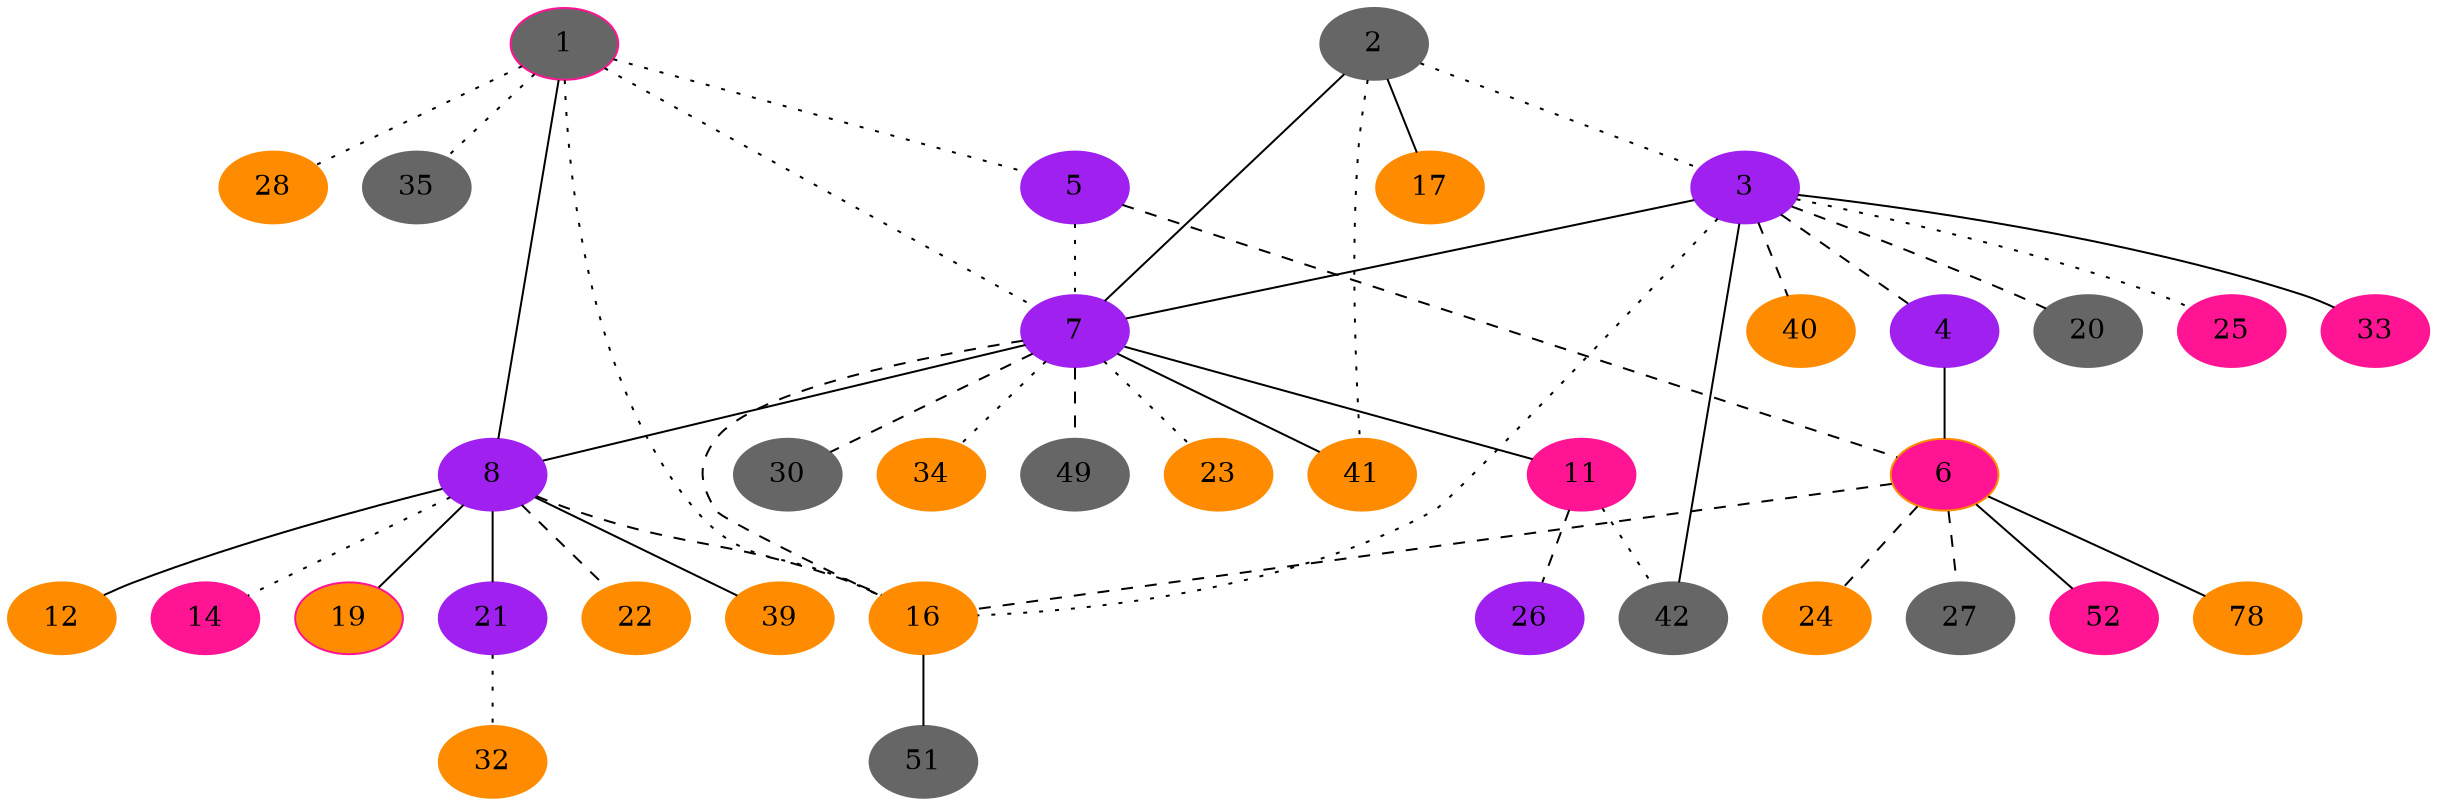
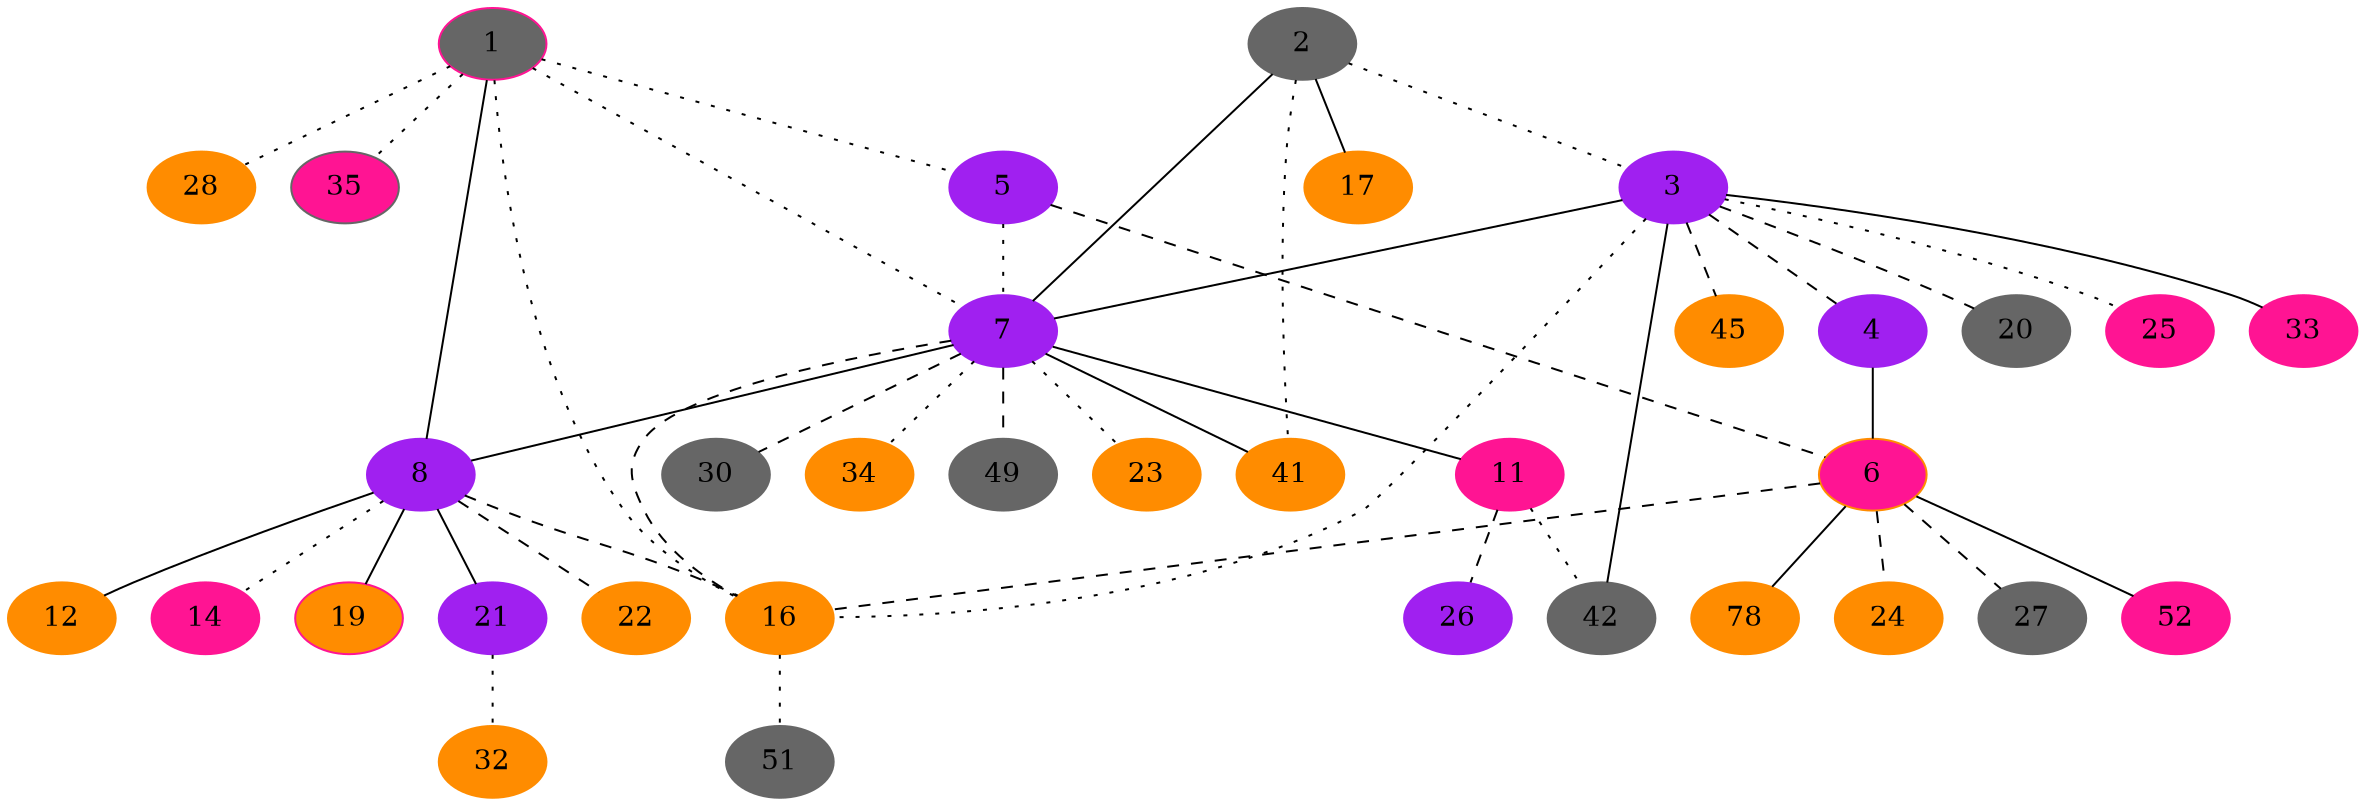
(417, 187) -> (345, 187)
(1801, 331) -> (1729, 331)
(780, 618) -> none
(923, 690) -> (780, 690)
